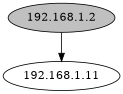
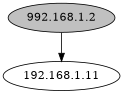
(62, 18) -> (62, 18)
